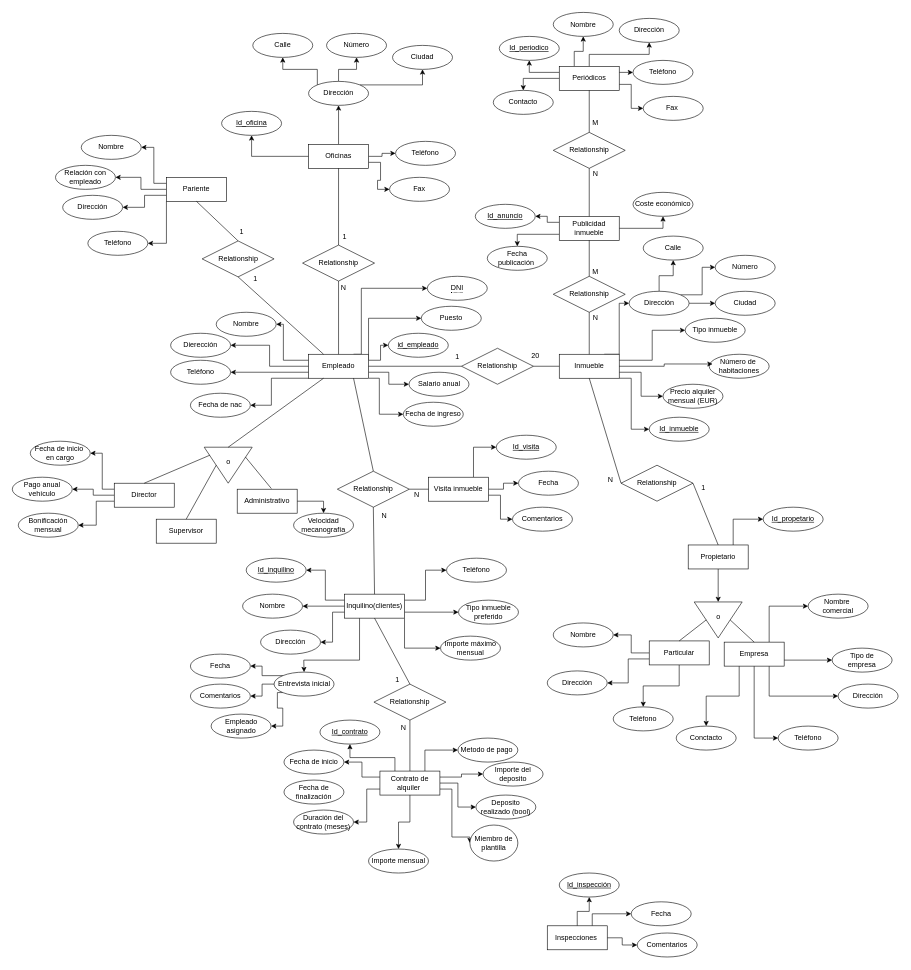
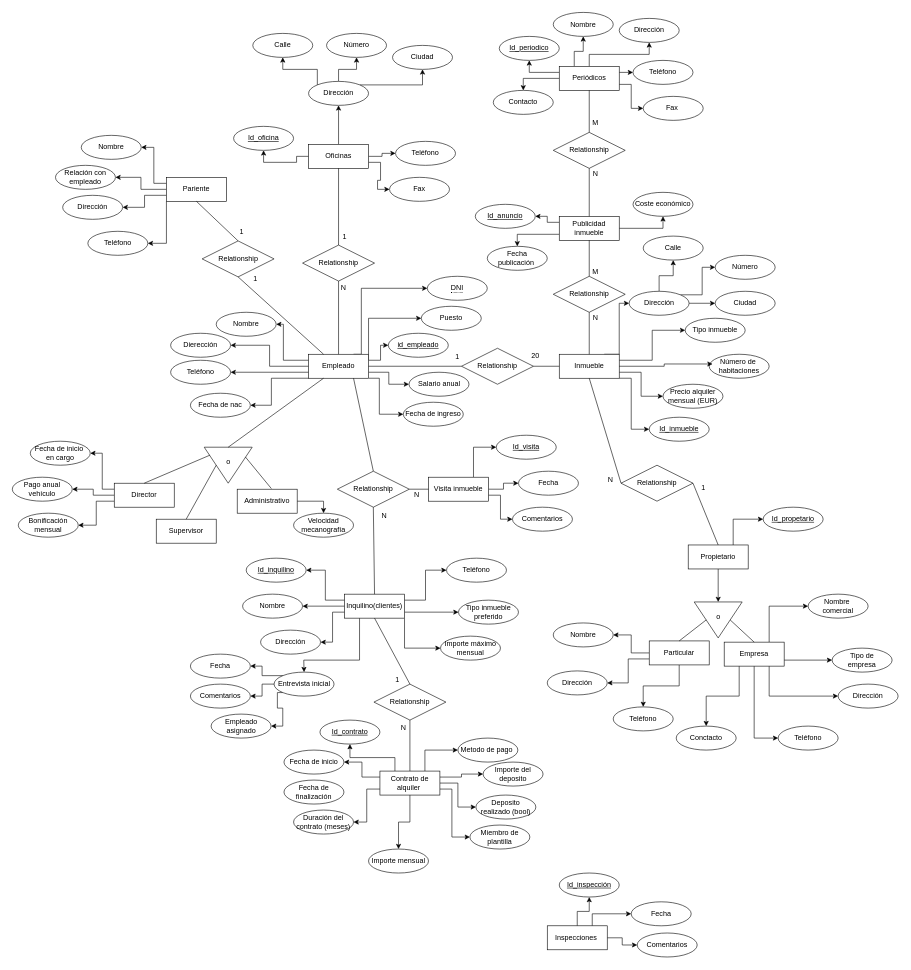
(252, 123) -> (264, 138)
(494, 843) -> (500, 837)
